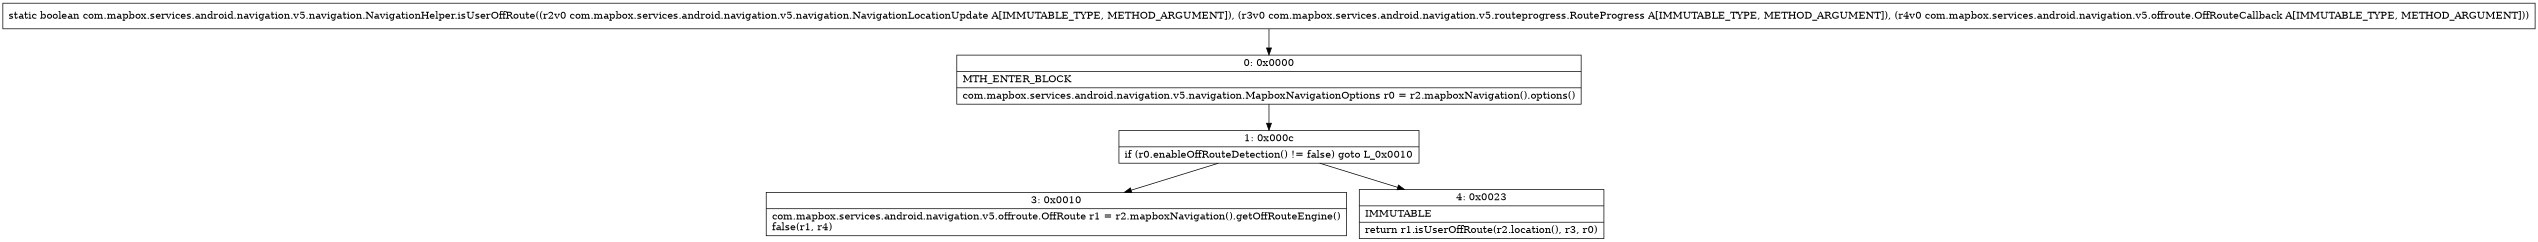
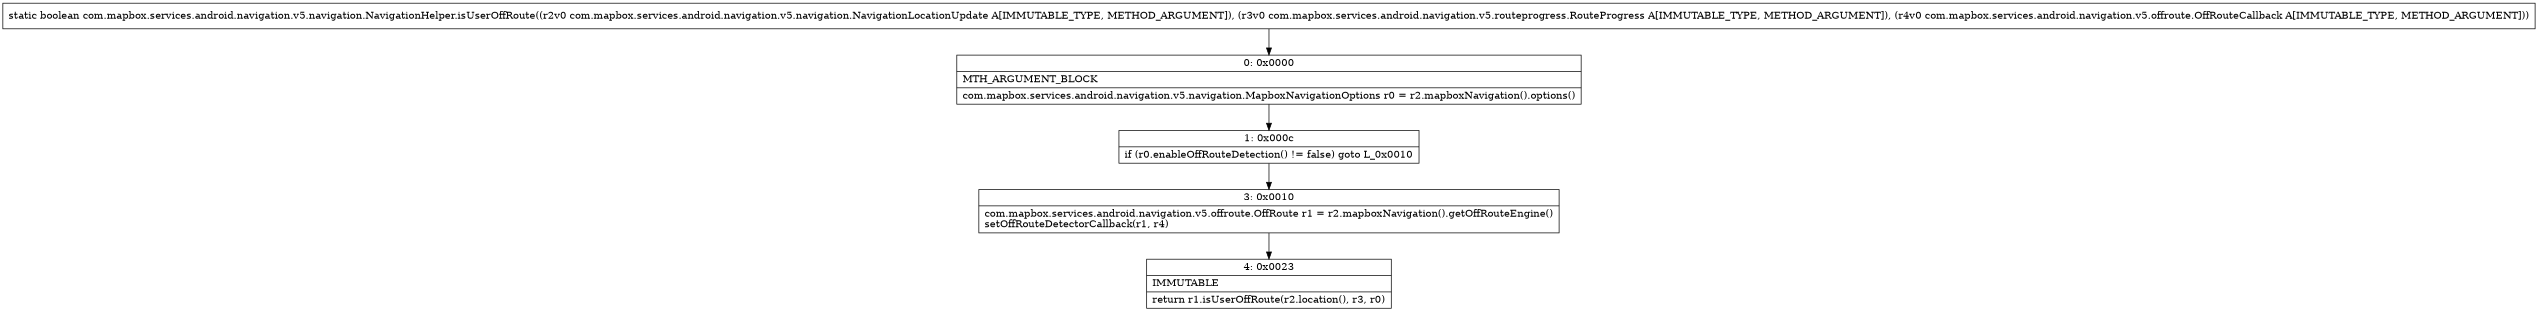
(1017, 79) -> (1030, 79)
(1359, 175) -> (1269, 242)
(802, 227) -> (1077, 224)
